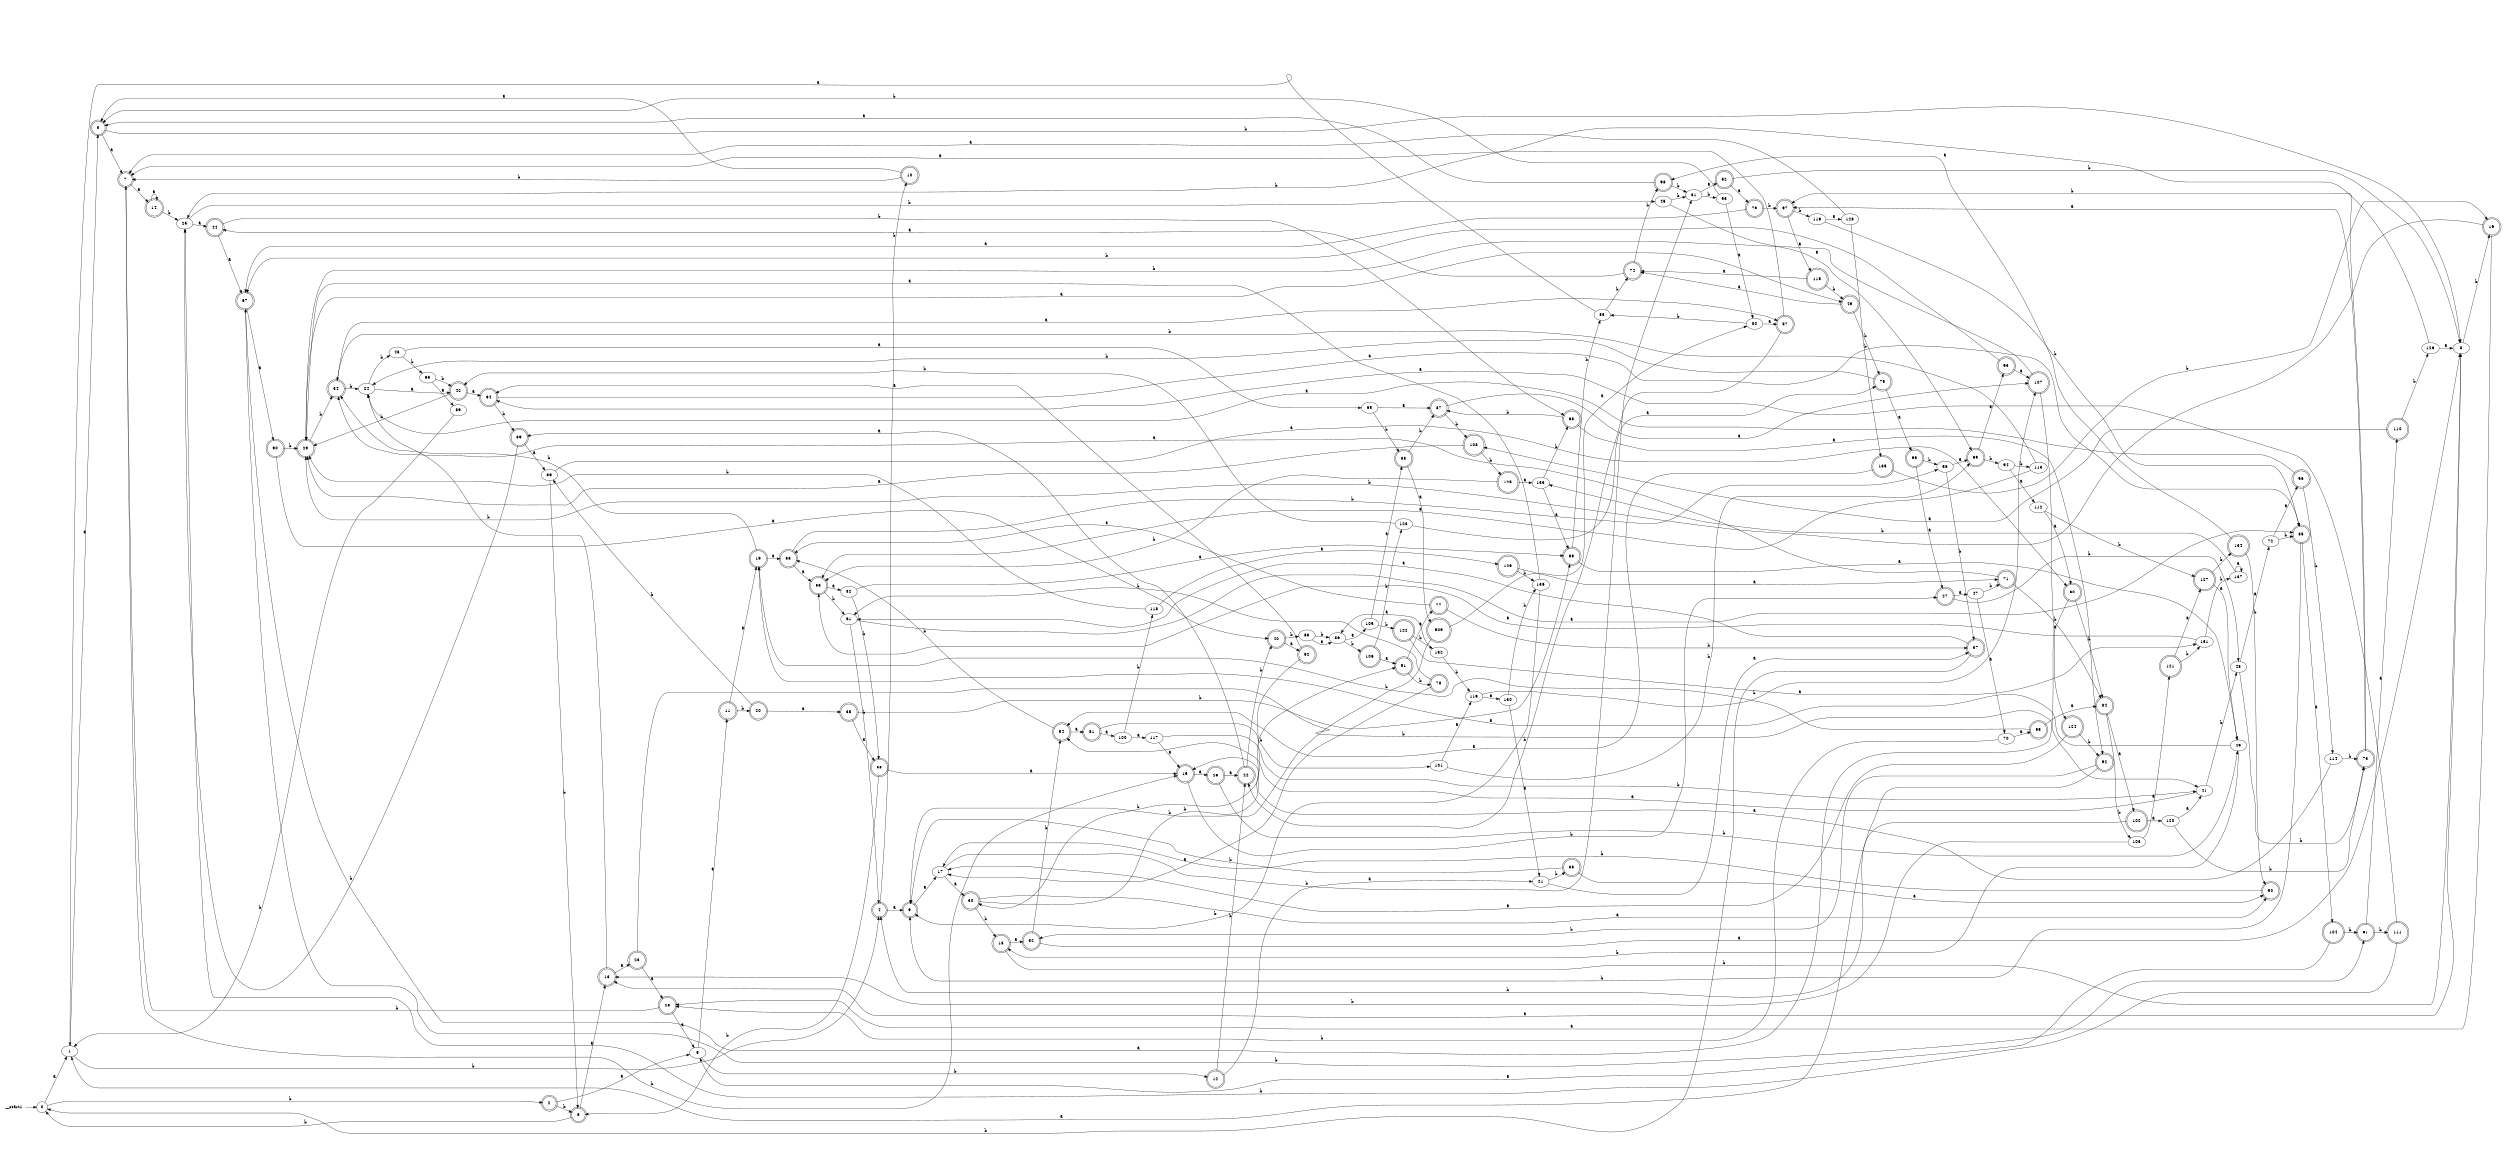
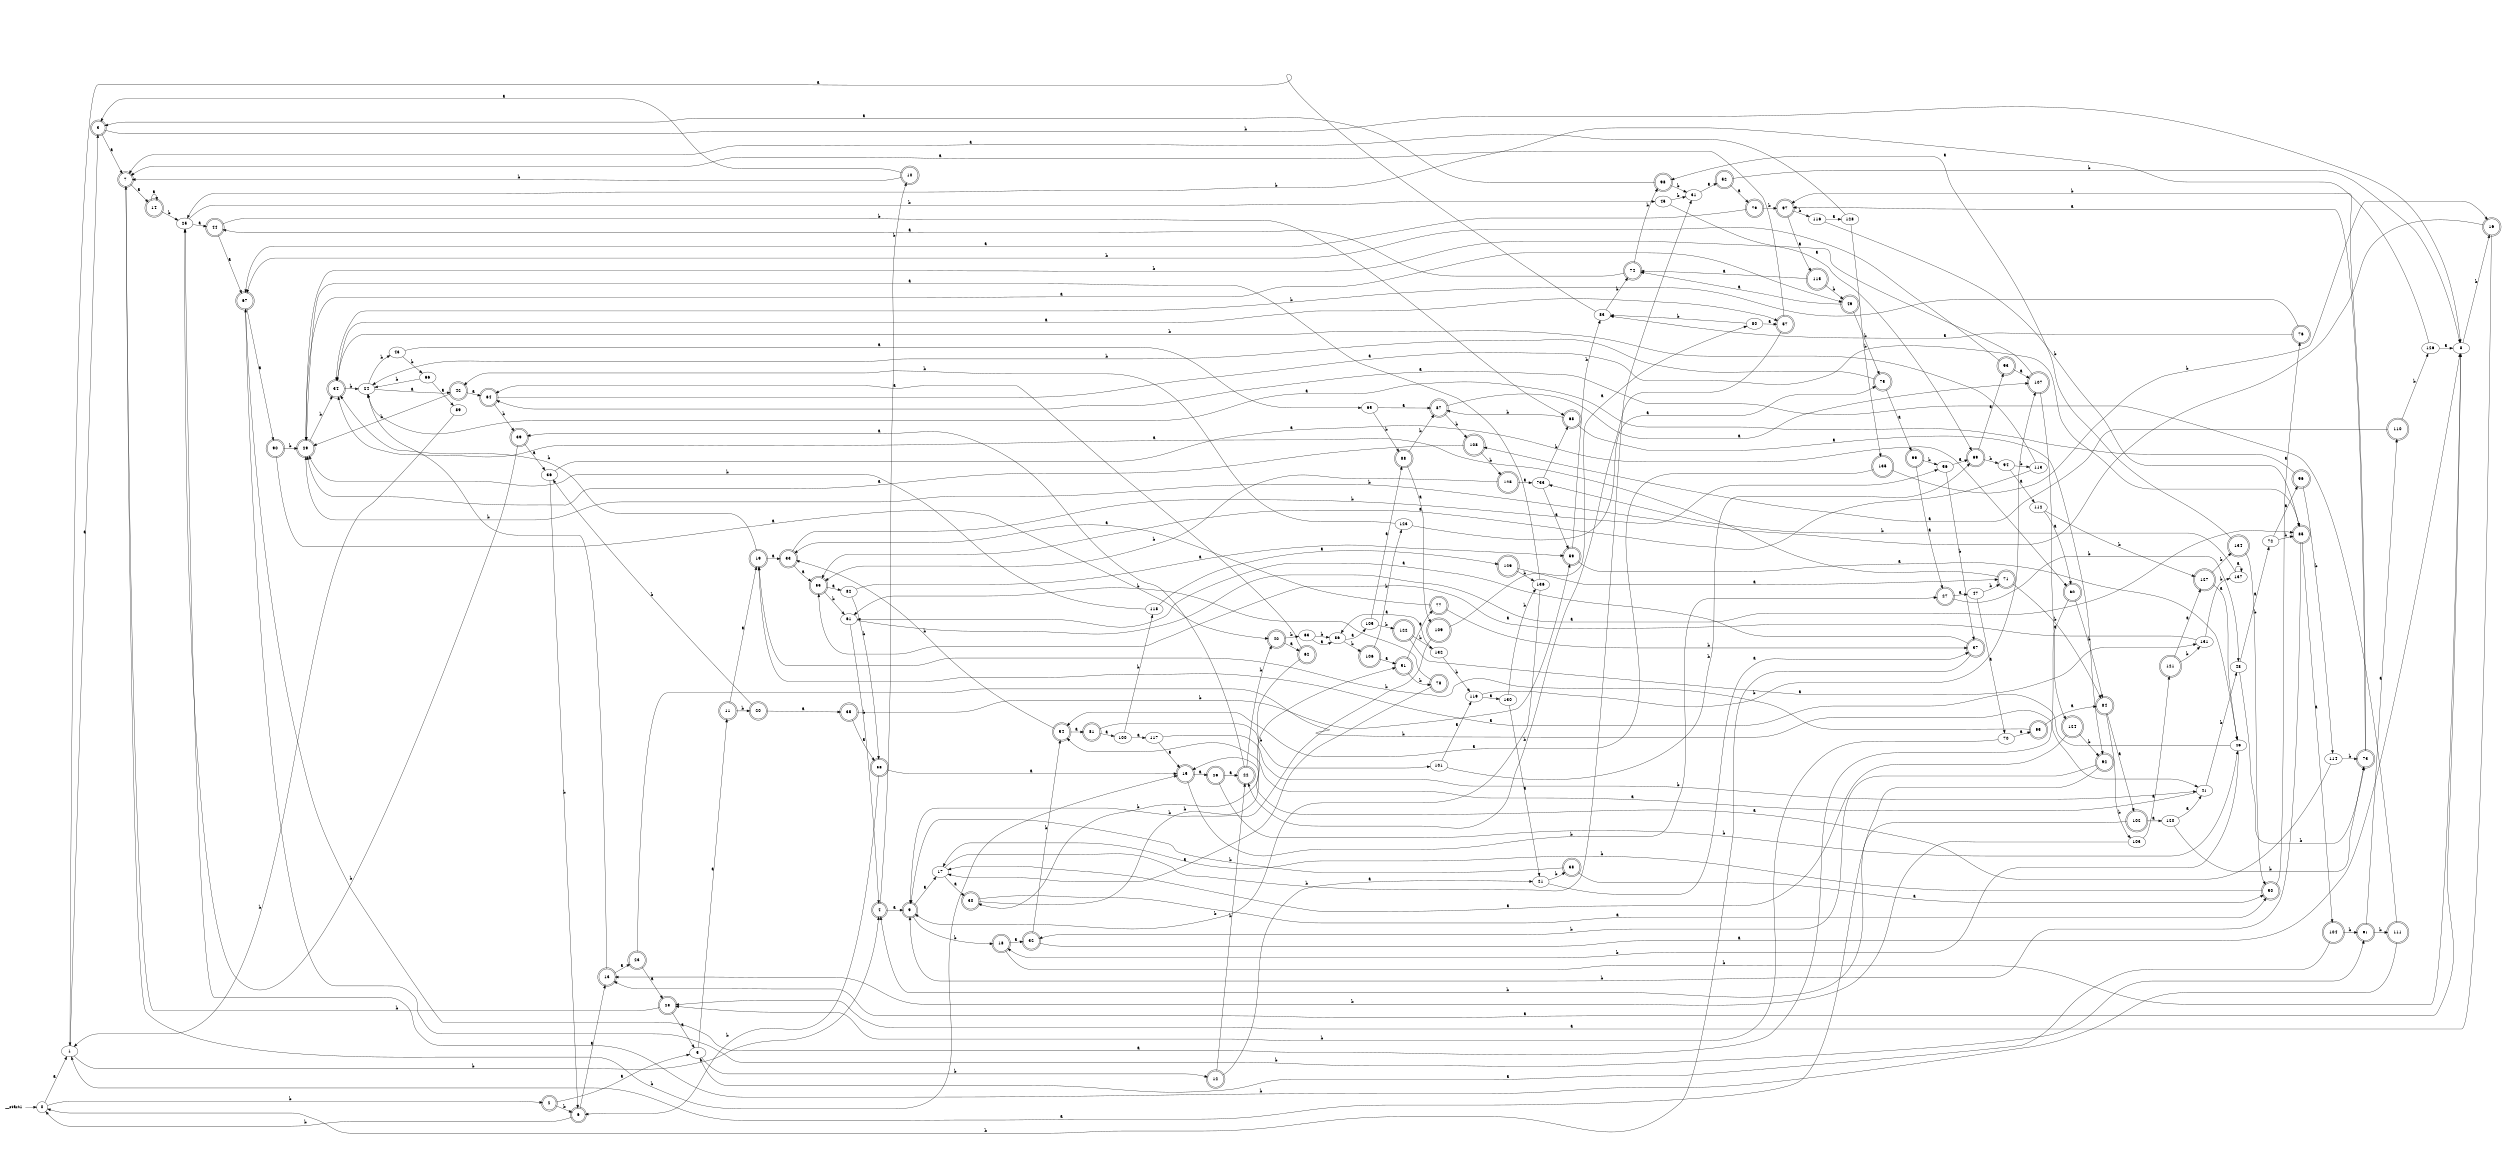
(1724, 199) -> none
none -> (2301, 334)
(442, 382) -> (399, 383)
(1541, 483) -> (1541, 483)
(1439, 630) -> (1439, 630)
(984, 921) -> (948, 939)
